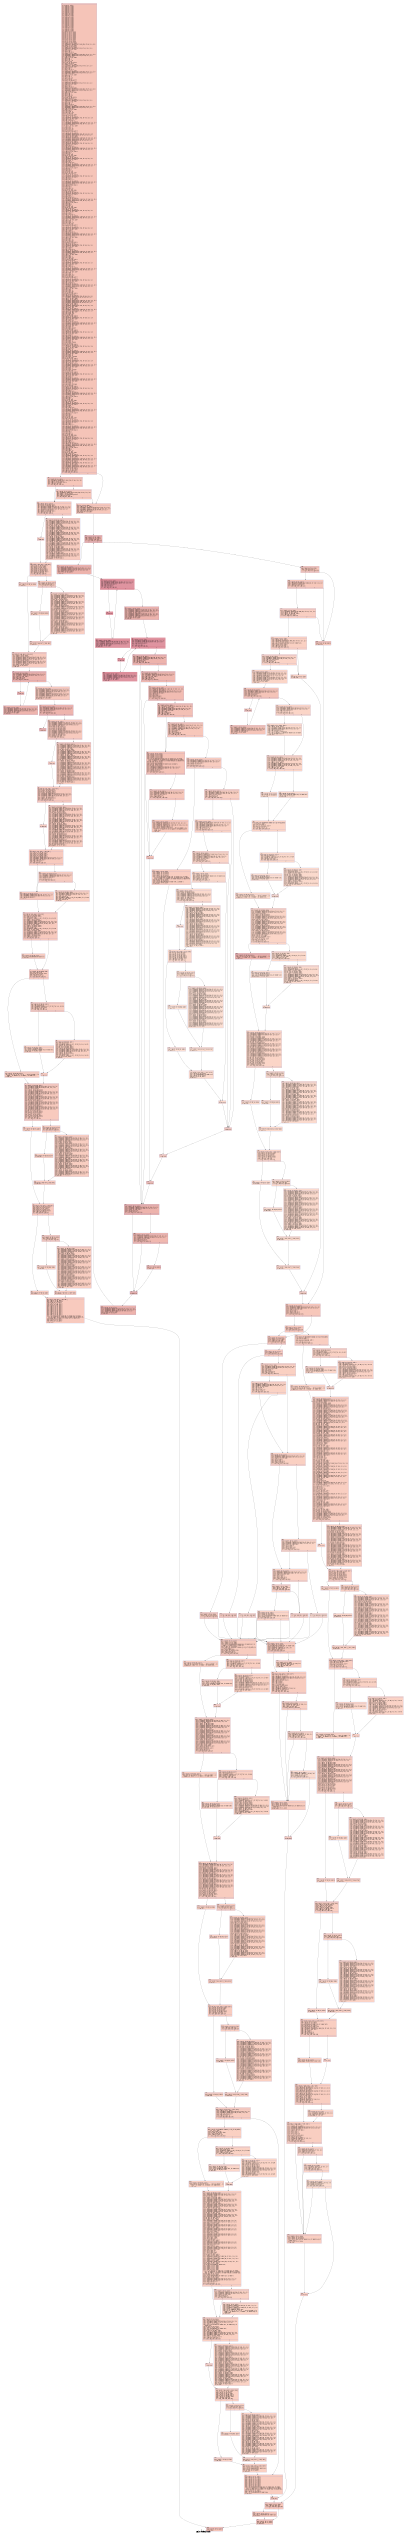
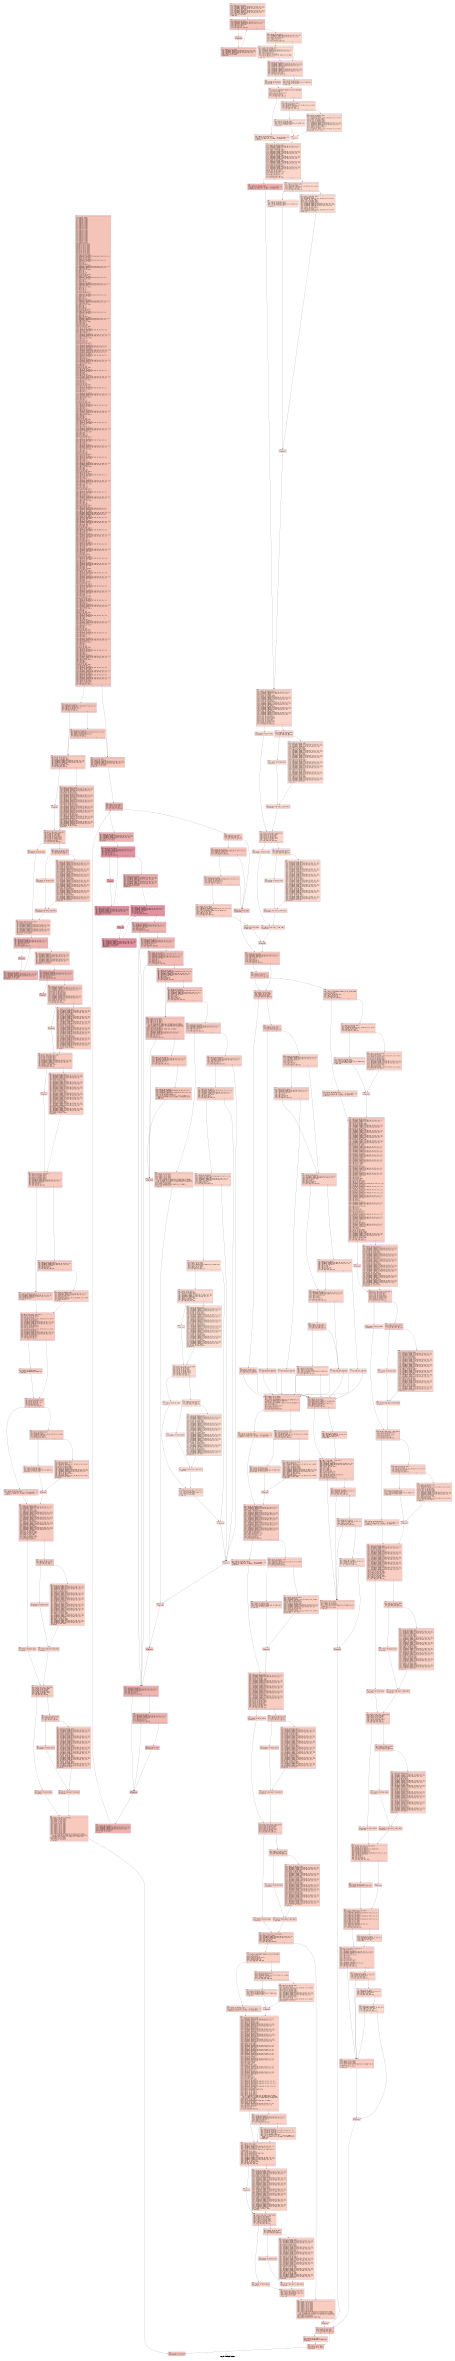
(279, 660) -> none
